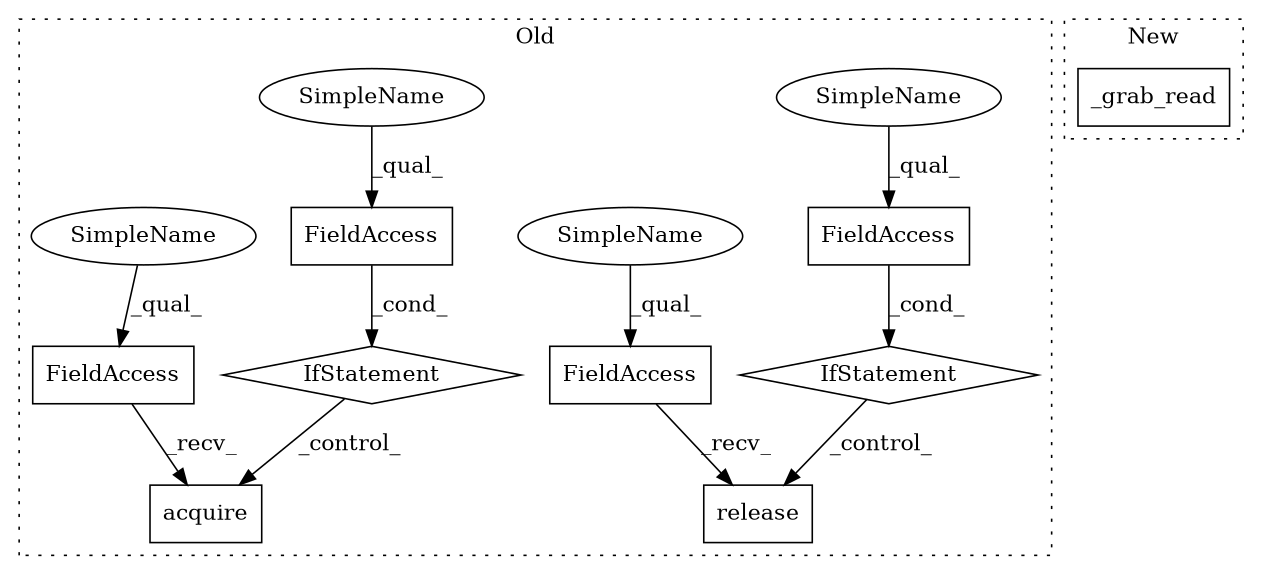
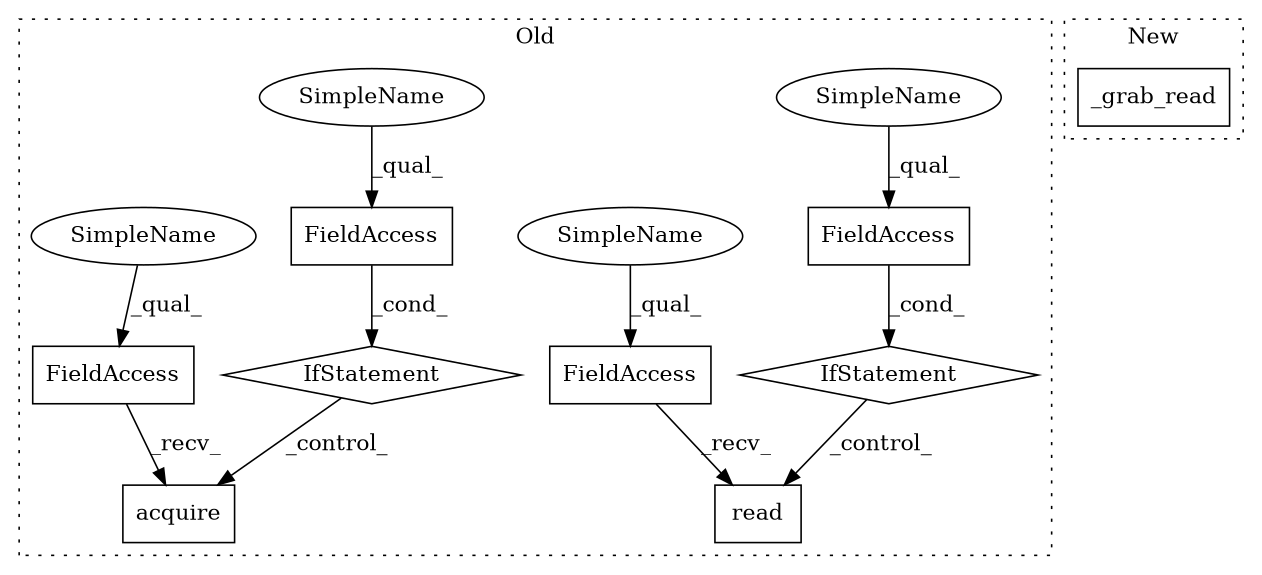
(758, 514) -> (758, 514)
